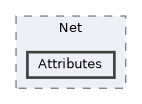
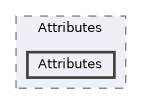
(71, 29) -> (71, 29)
